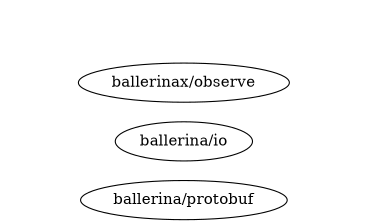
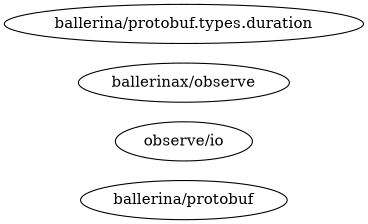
none -> (184, 24)
(184, 141) -> (184, 141)
